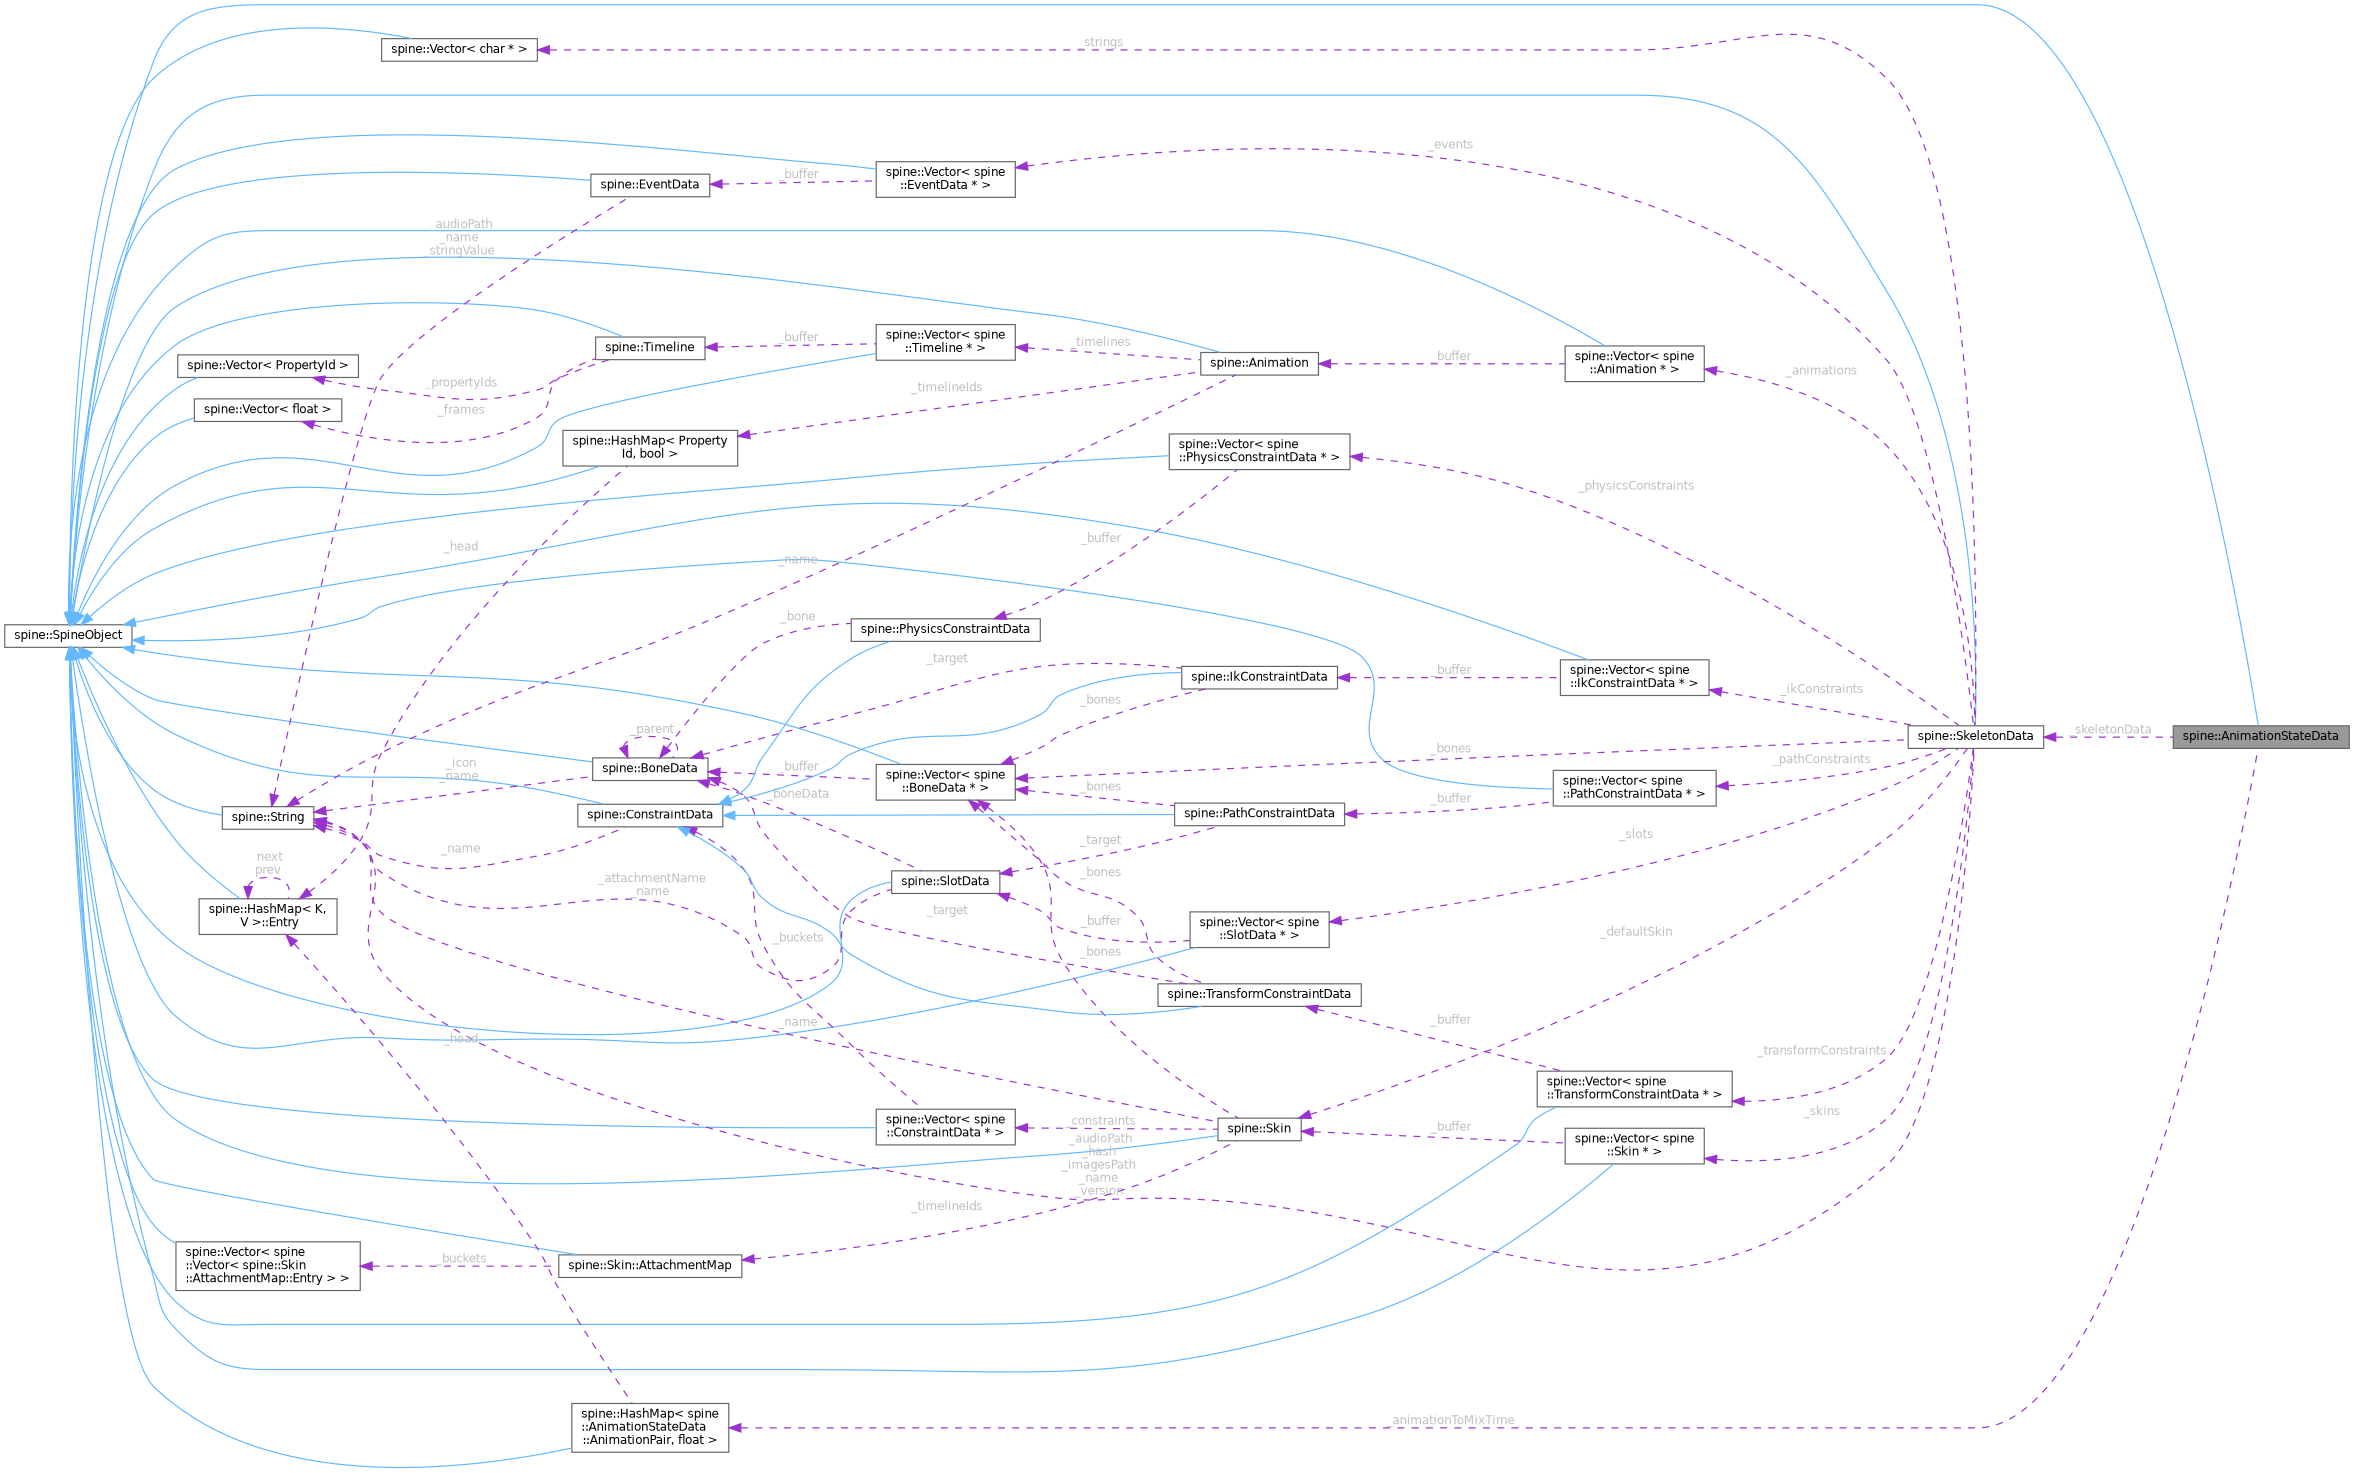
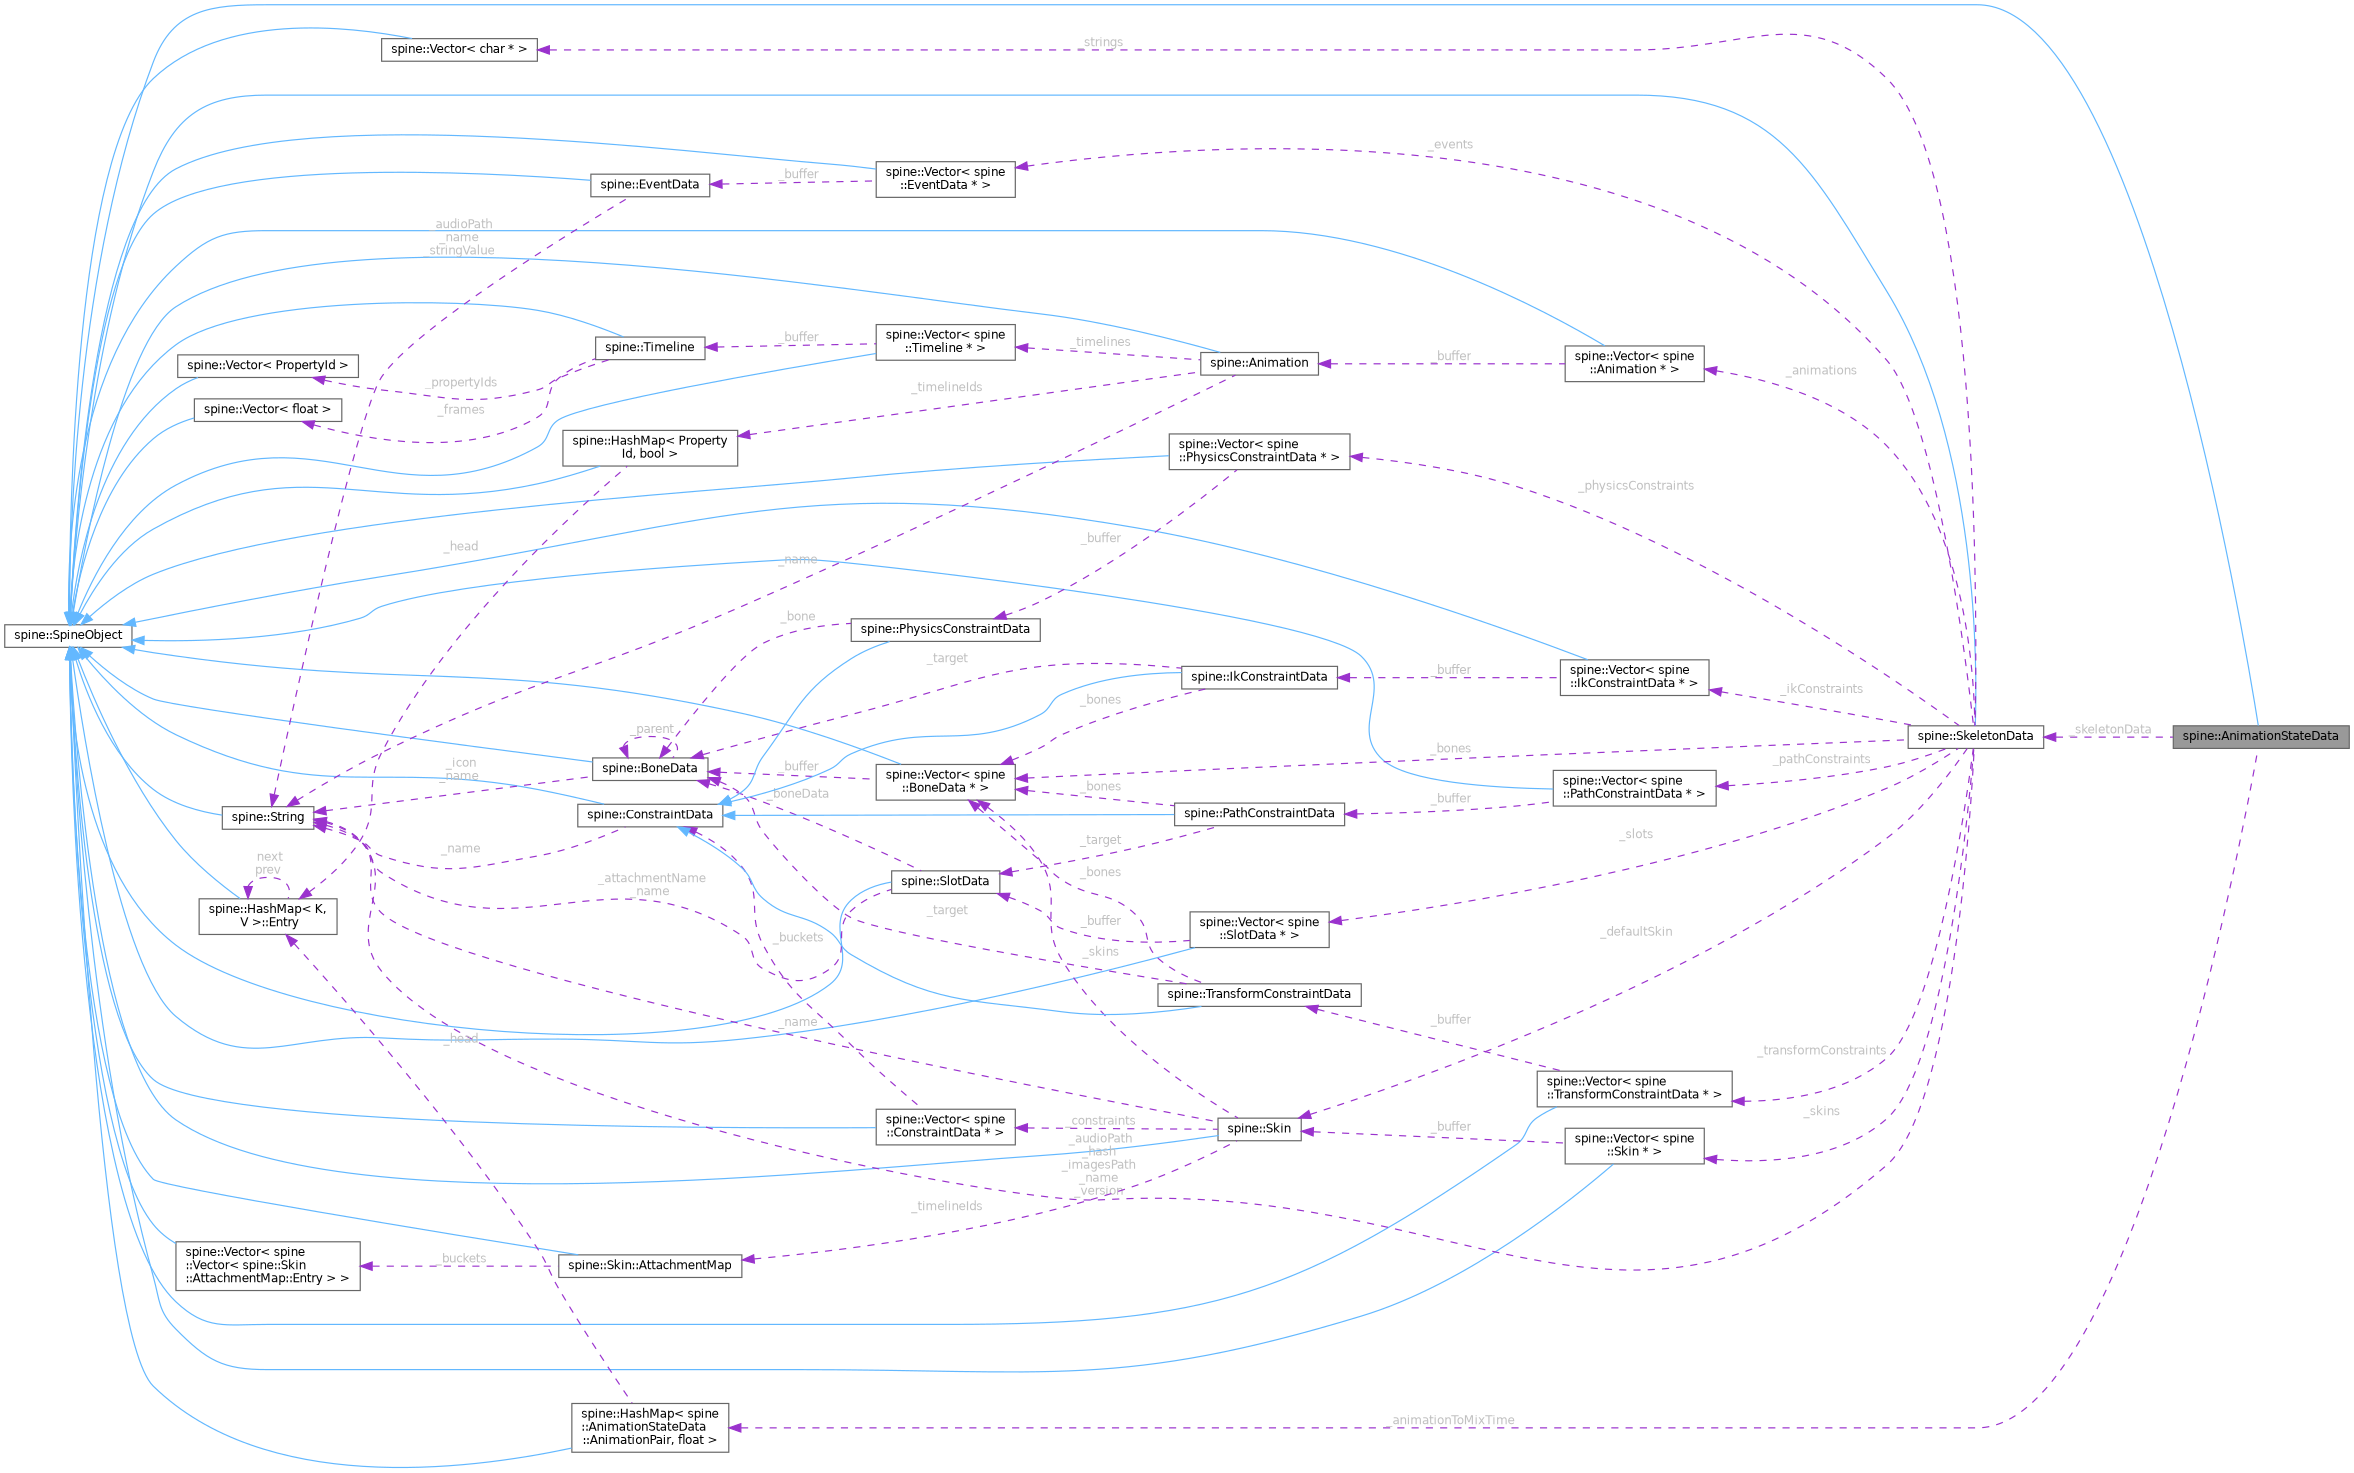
(1099, 953) -> (1099, 953)
